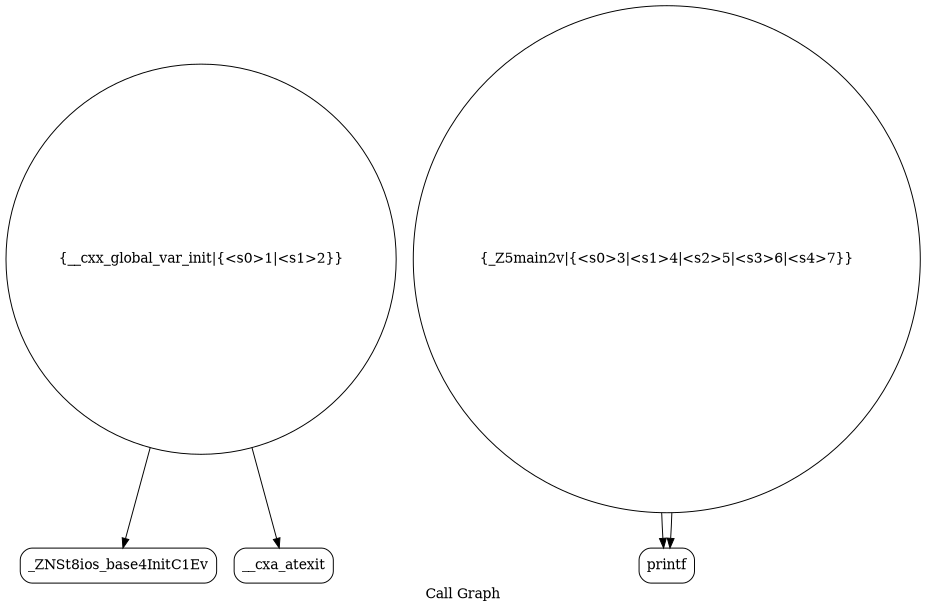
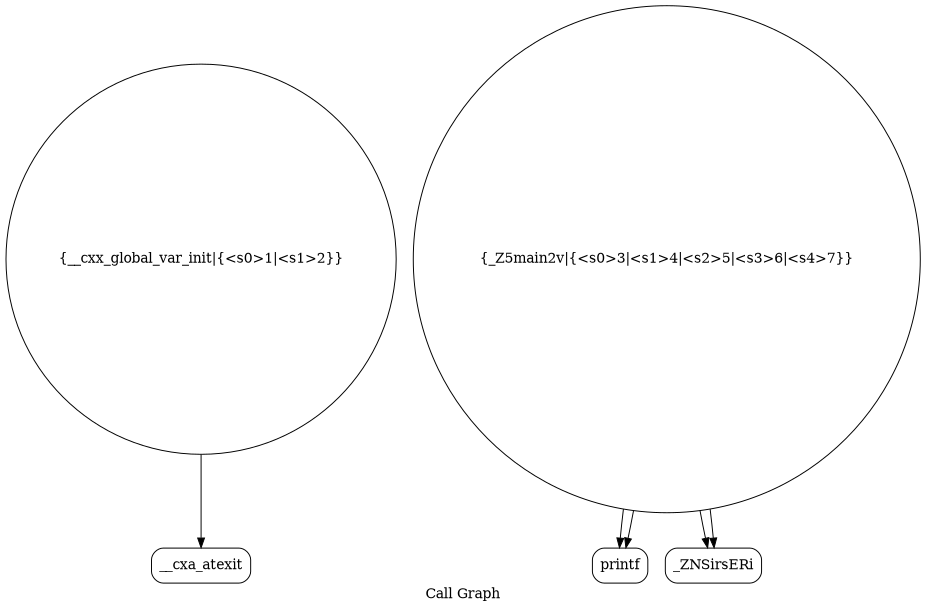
(118, 566) -> none
none -> (713, 566)
